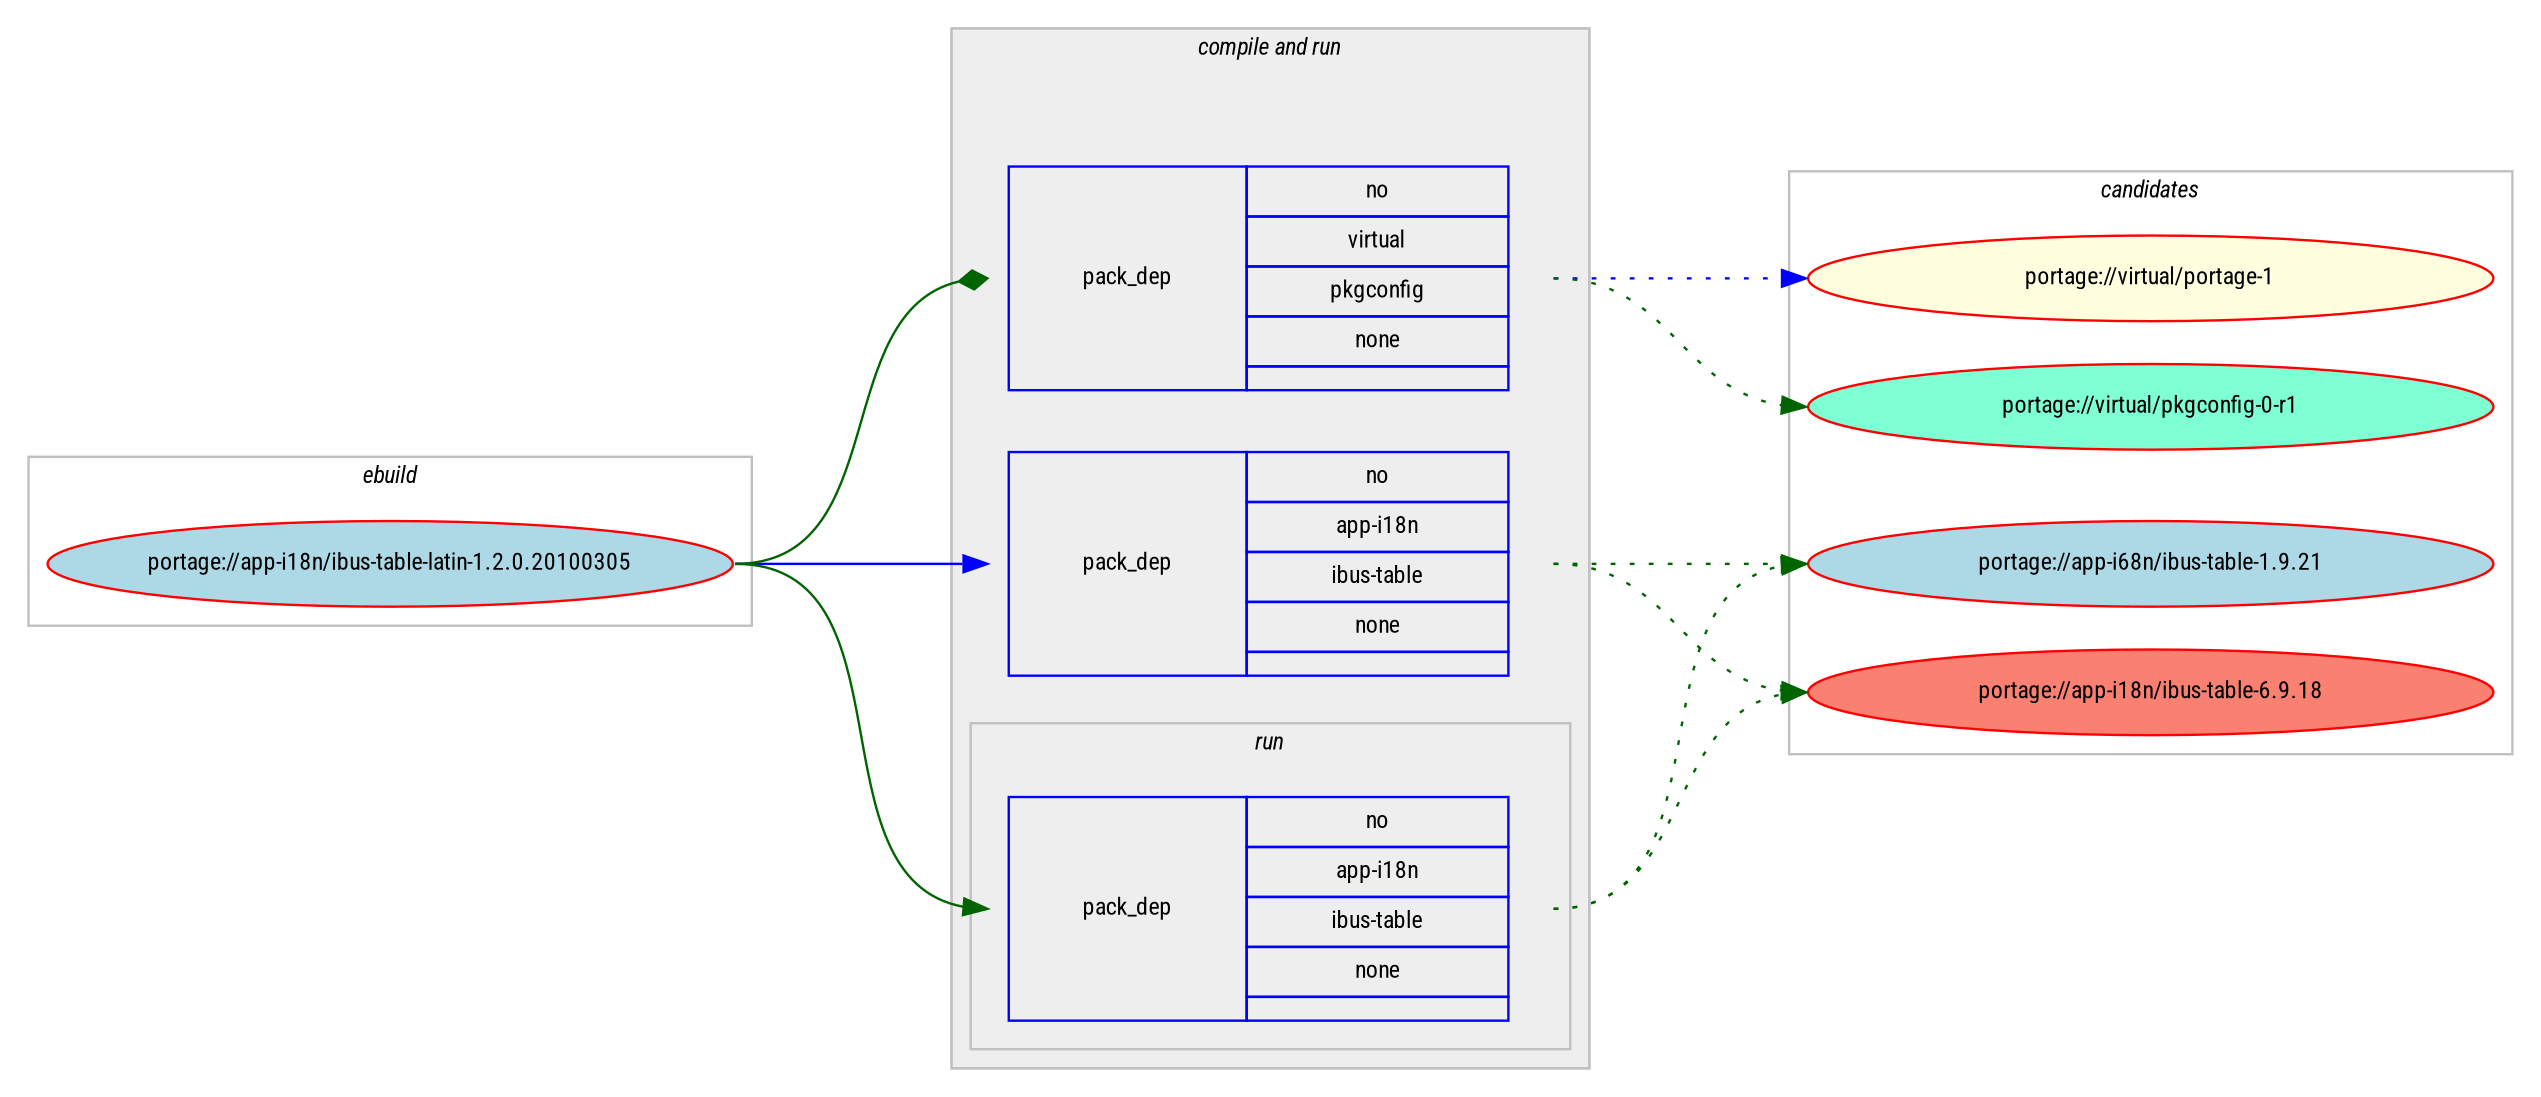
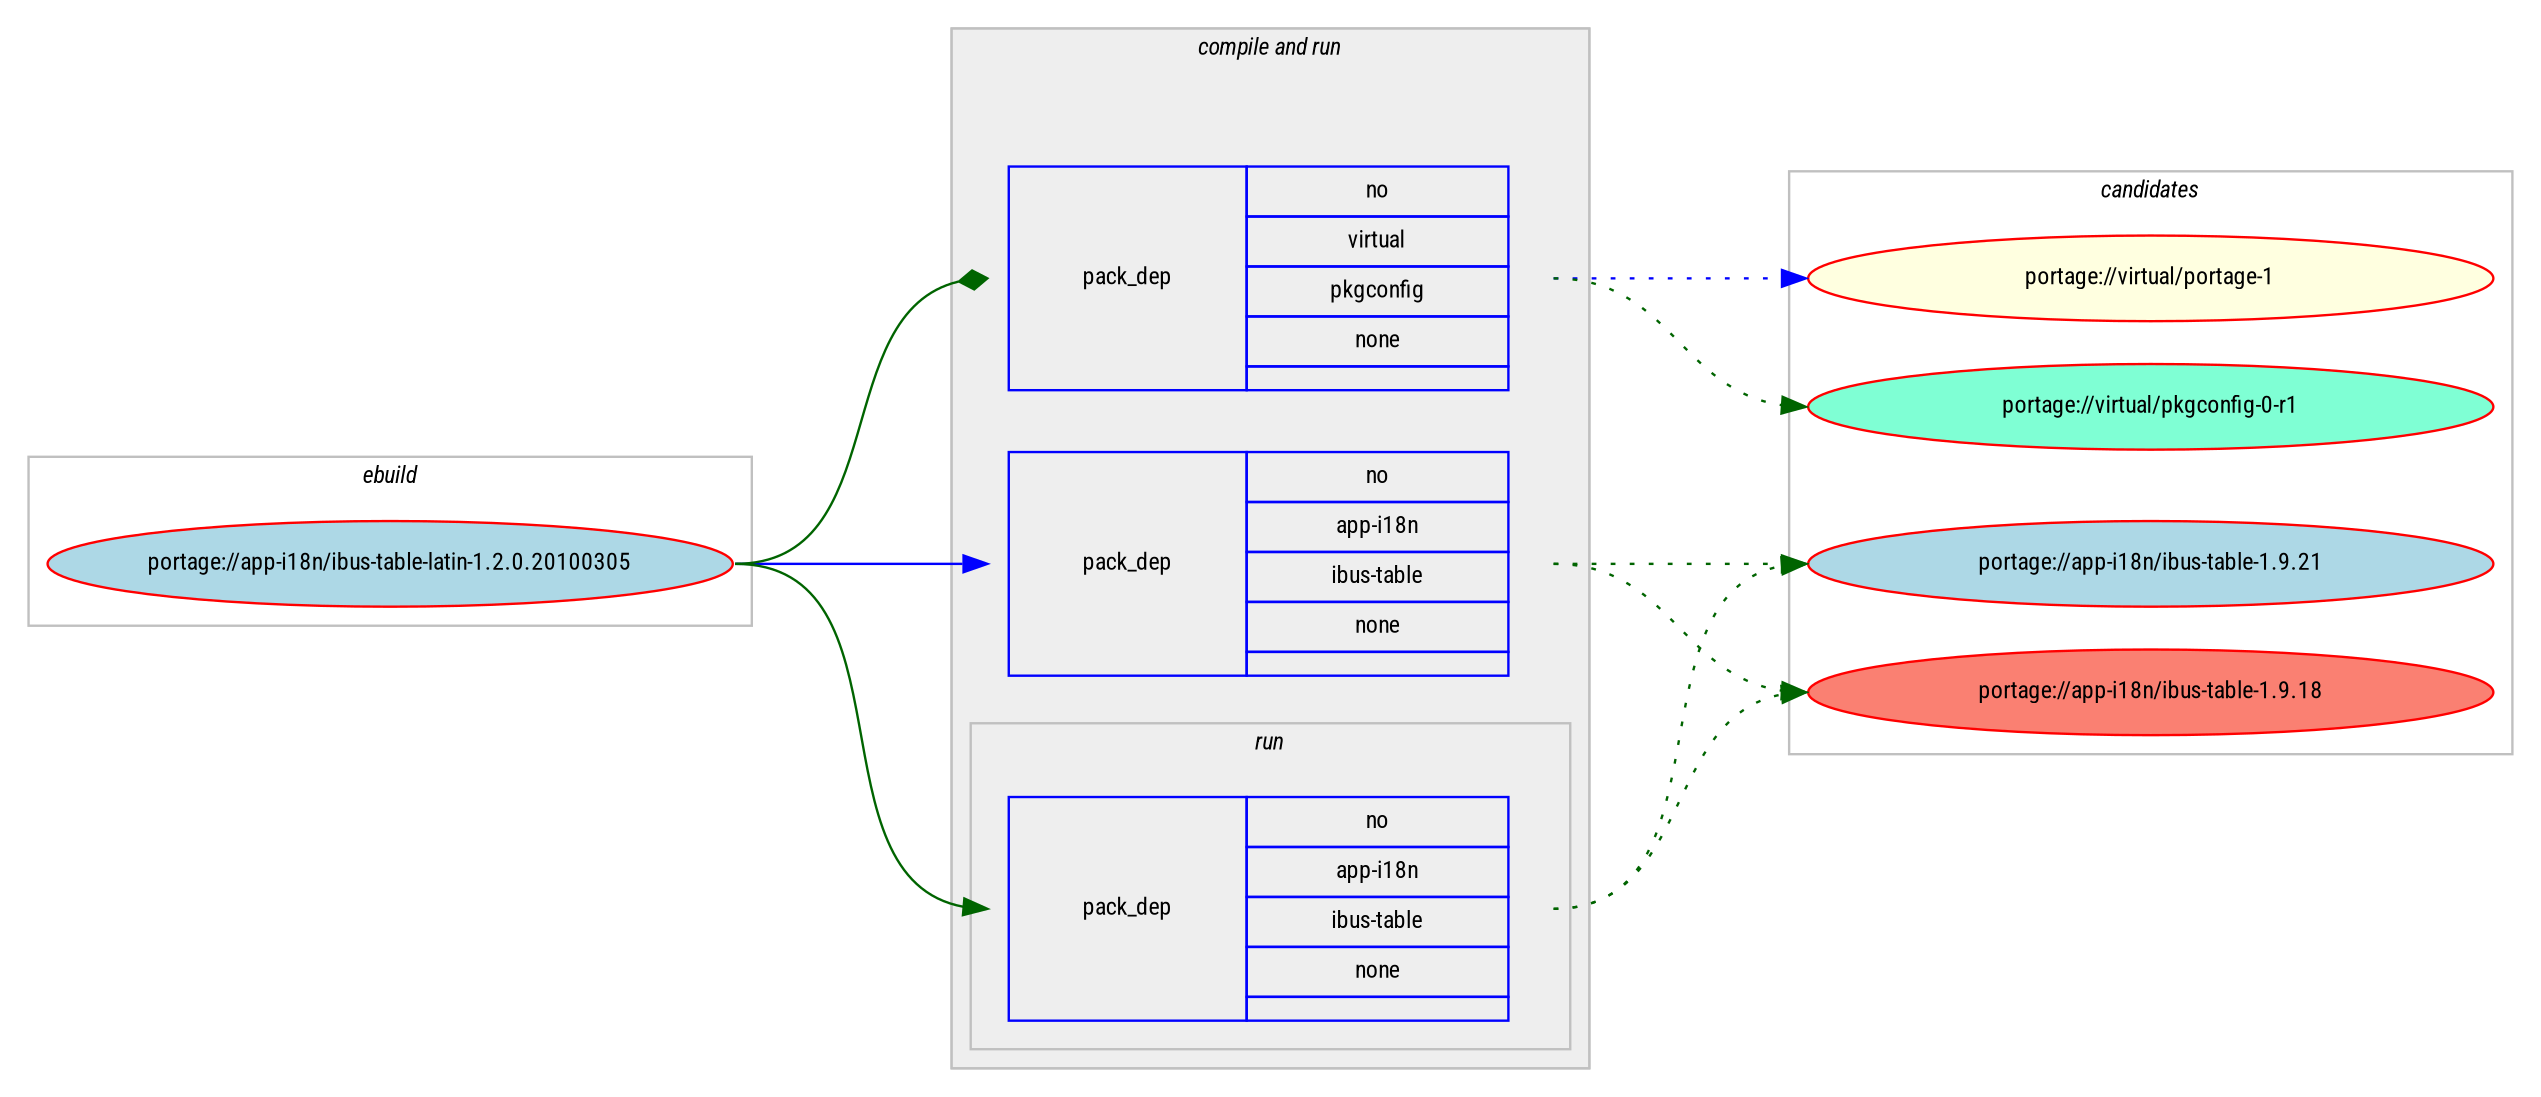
(2151, 564) -> (2151, 564)
(2151, 692) -> (2151, 692)
